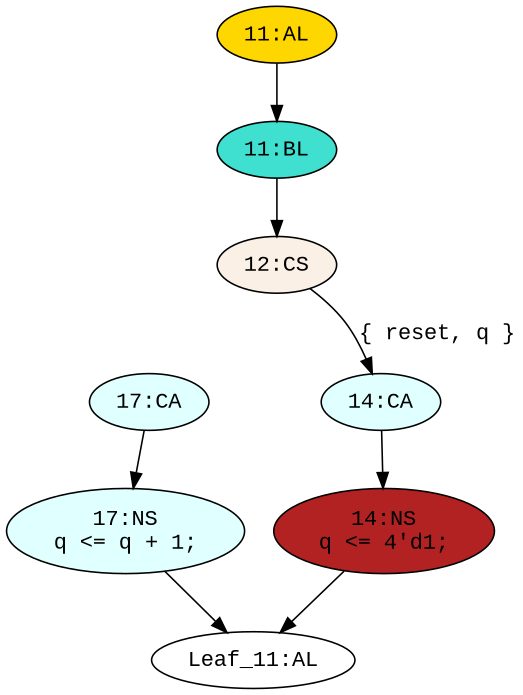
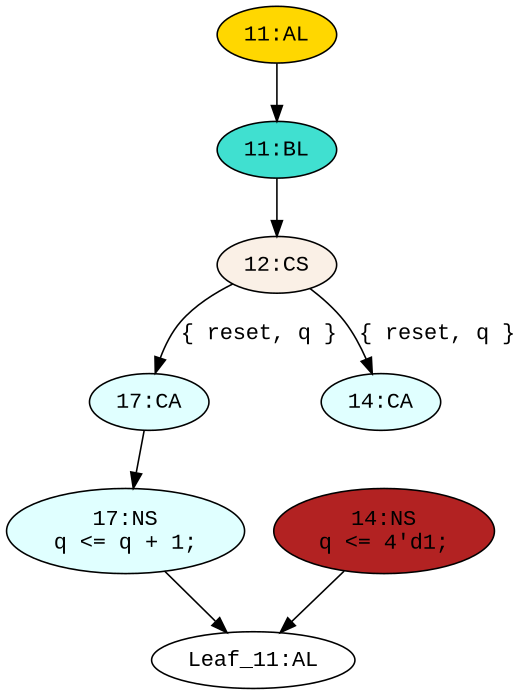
none -> (189, 314)
(382, 452) -> none
